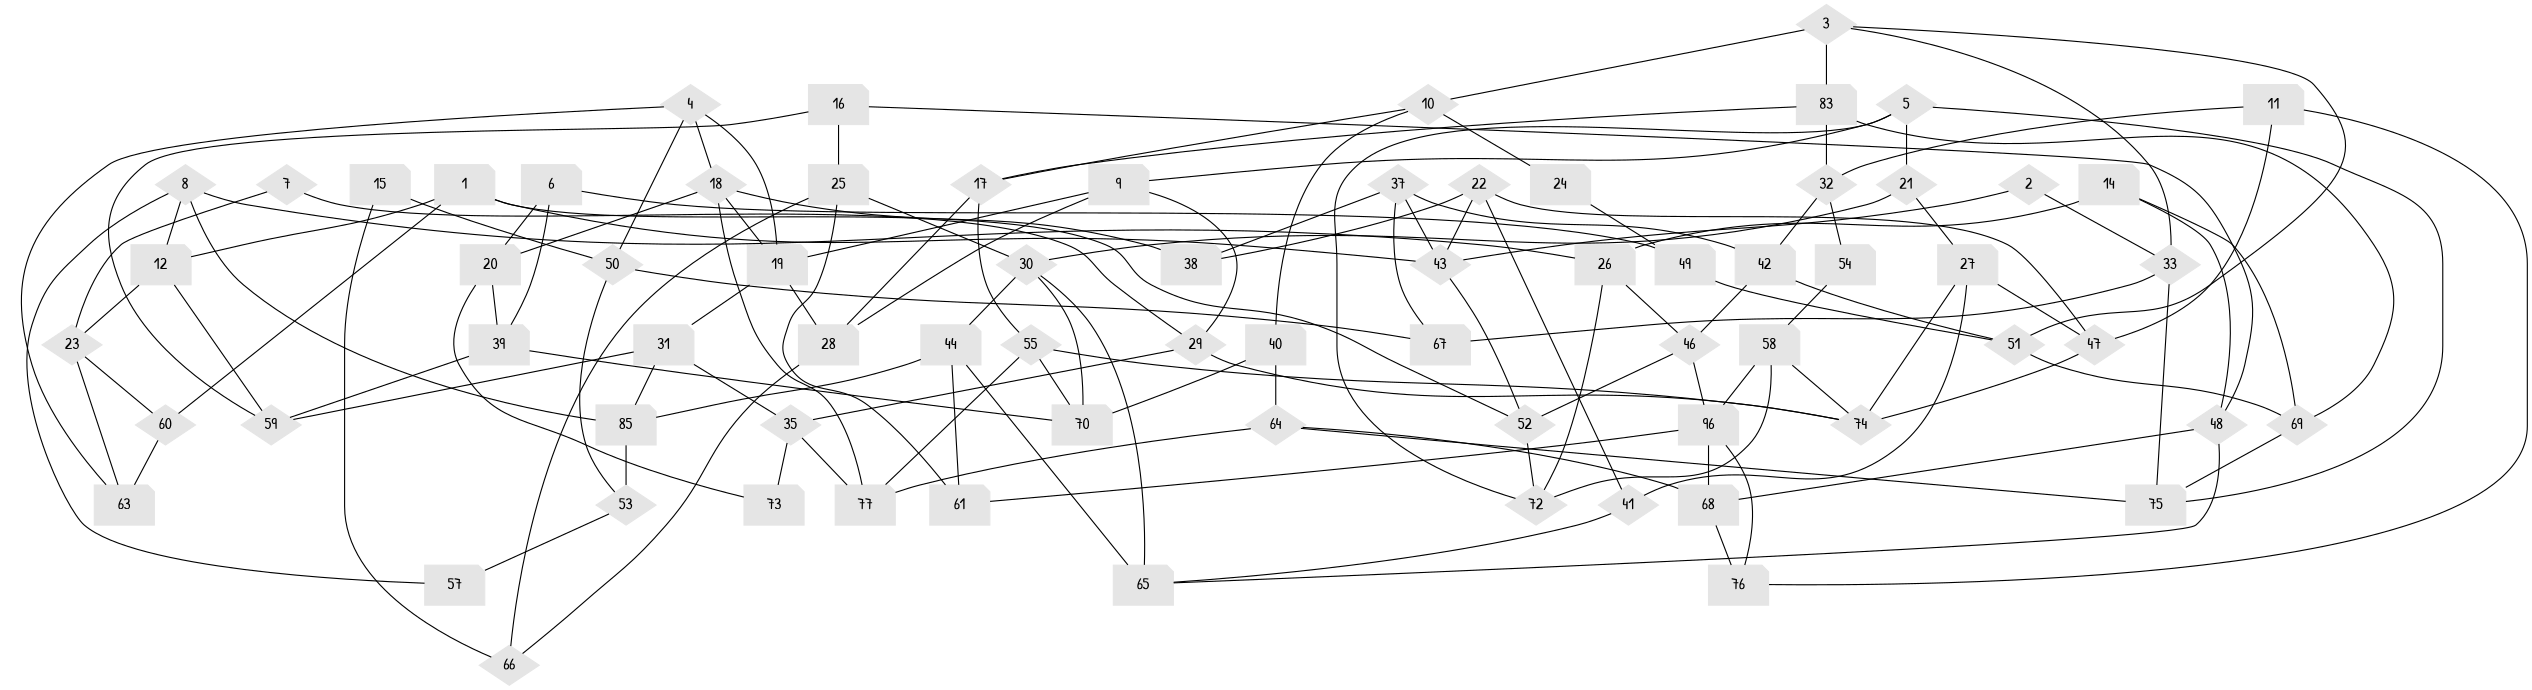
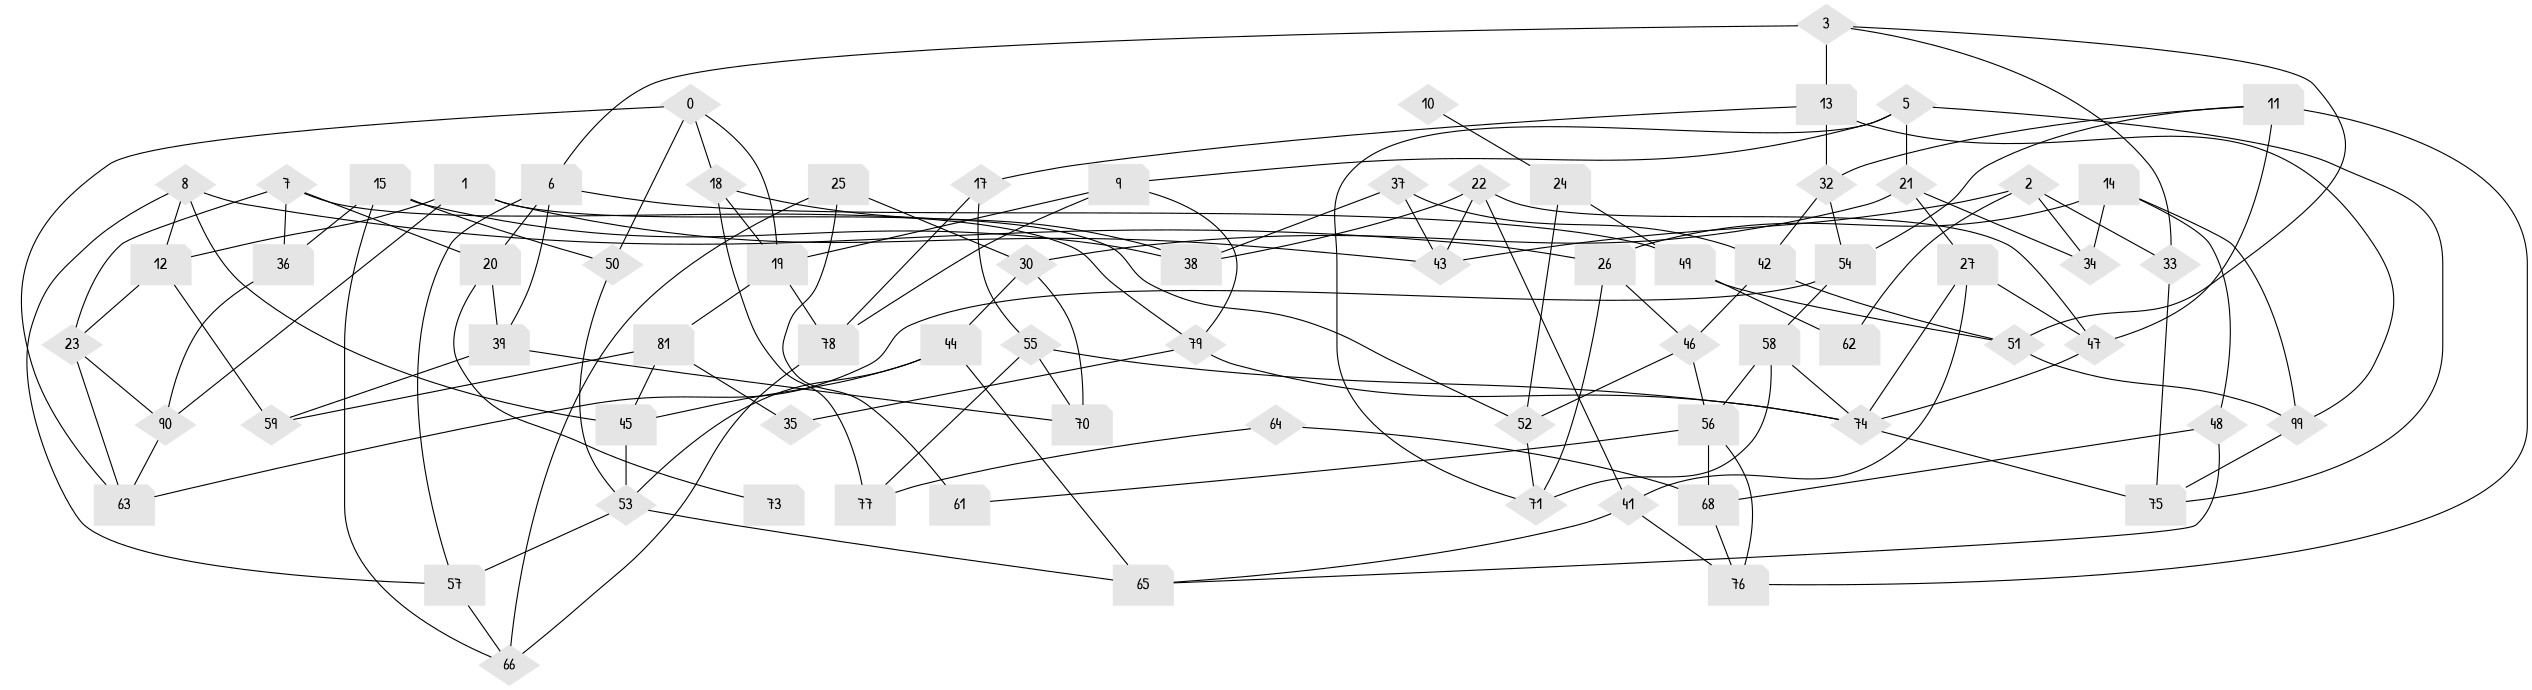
(1627, 64) -> (1163, 39)
(691, 105) -> (691, 105)
(839, 105) -> none
(1826, 105) -> (1826, 105)
none -> (2074, 133)
(1204, 143) -> none
(591, 229) -> (418, 236)
none -> (785, 234)
none -> (283, 265)
none -> (2090, 265)
none -> (969, 309)
(664, 345) -> (664, 345)
(829, 345) -> (829, 345)
(1196, 345) -> (1196, 345)
(1276, 345) -> none
(1440, 345) -> none
none -> (1850, 345)
(1492, 348) -> (1545, 291)
none -> (419, 361)
(1125, 399) -> (880, 547)
(165, 425) -> (165, 425)
(626, 425) -> (626, 425)
(1708, 425) -> (1708, 425)
(2297, 425) -> (2297, 425)
(956, 428) -> (730, 416)
(825, 461) -> none
(1693, 463) -> (2010, 465)
(783, 464) -> none
(1536, 505) -> (1536, 505)
none -> (1677, 541)
none -> (484, 628)
